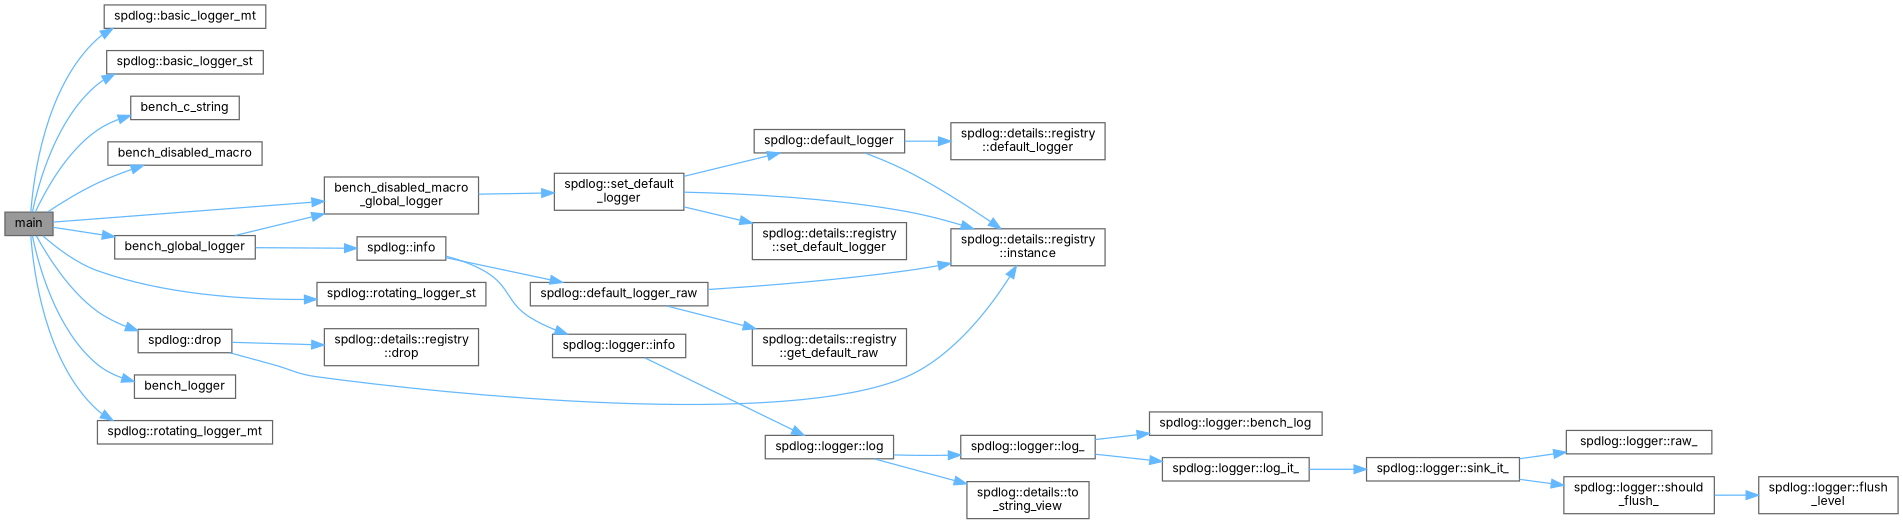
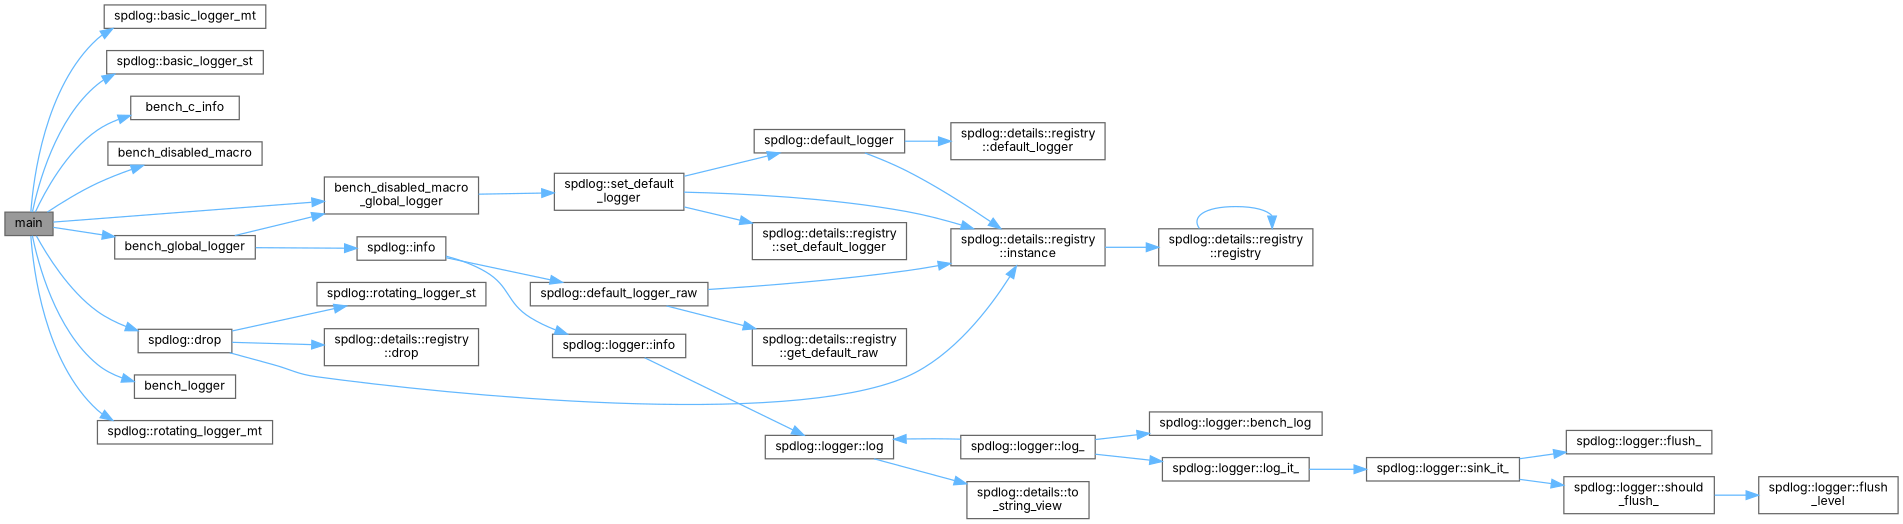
(185, 108) -> (185, 108)
none -> (1236, 247)
(167, 289) -> (283, 320)
(1639, 442) -> (1639, 442)
(921, 455) -> (934, 439)
